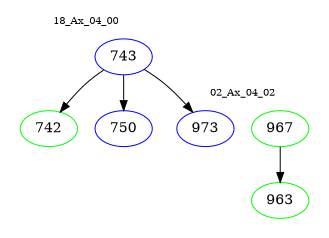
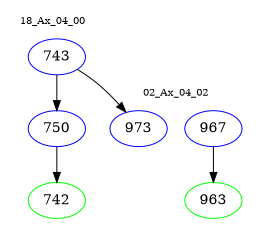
(84, 86) -> (57, 160)
(280, 129) -> (213, 129)
